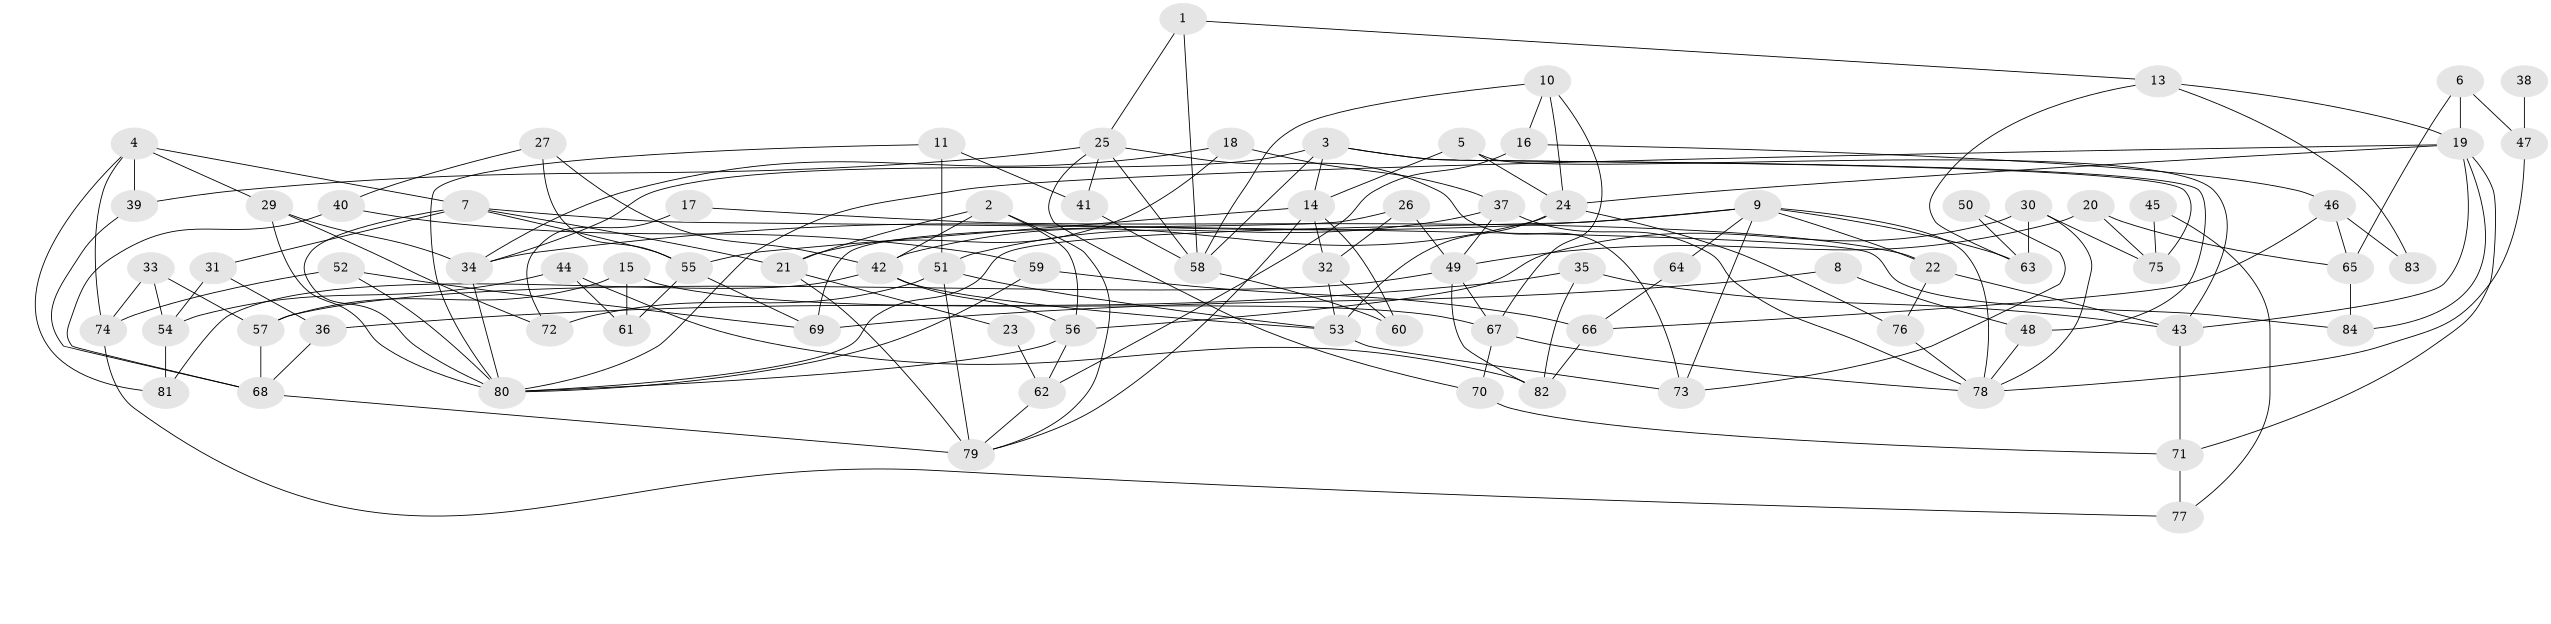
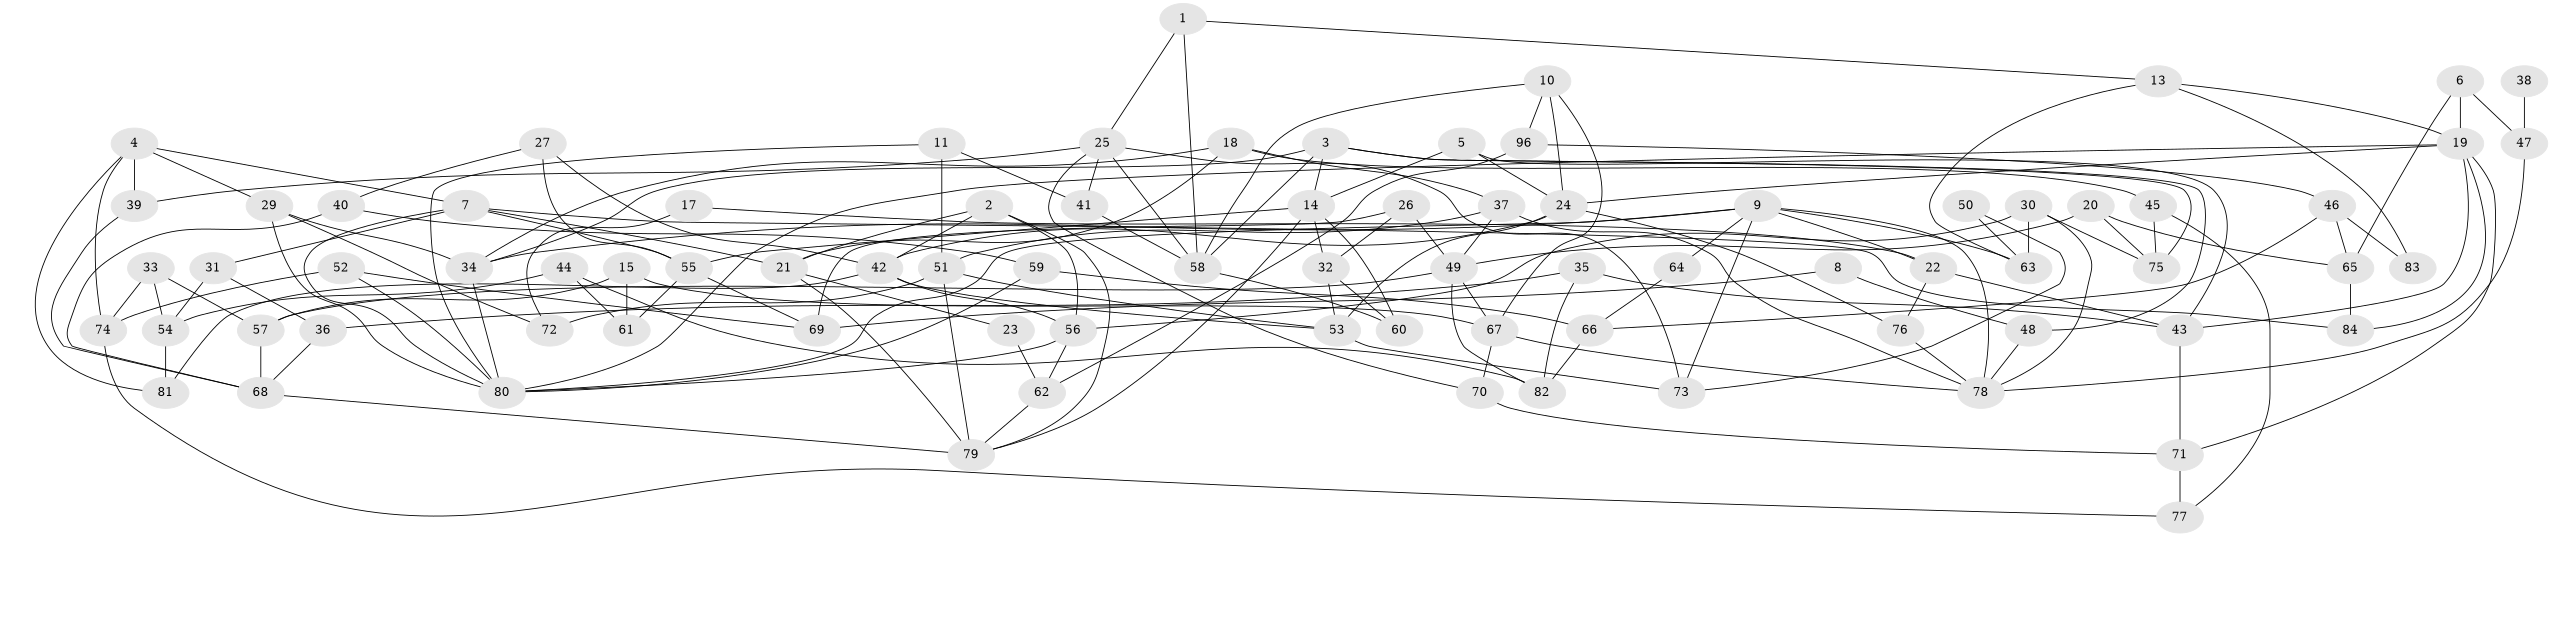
(1524, 144) -> (1524, 144)
none -> (1694, 168)
